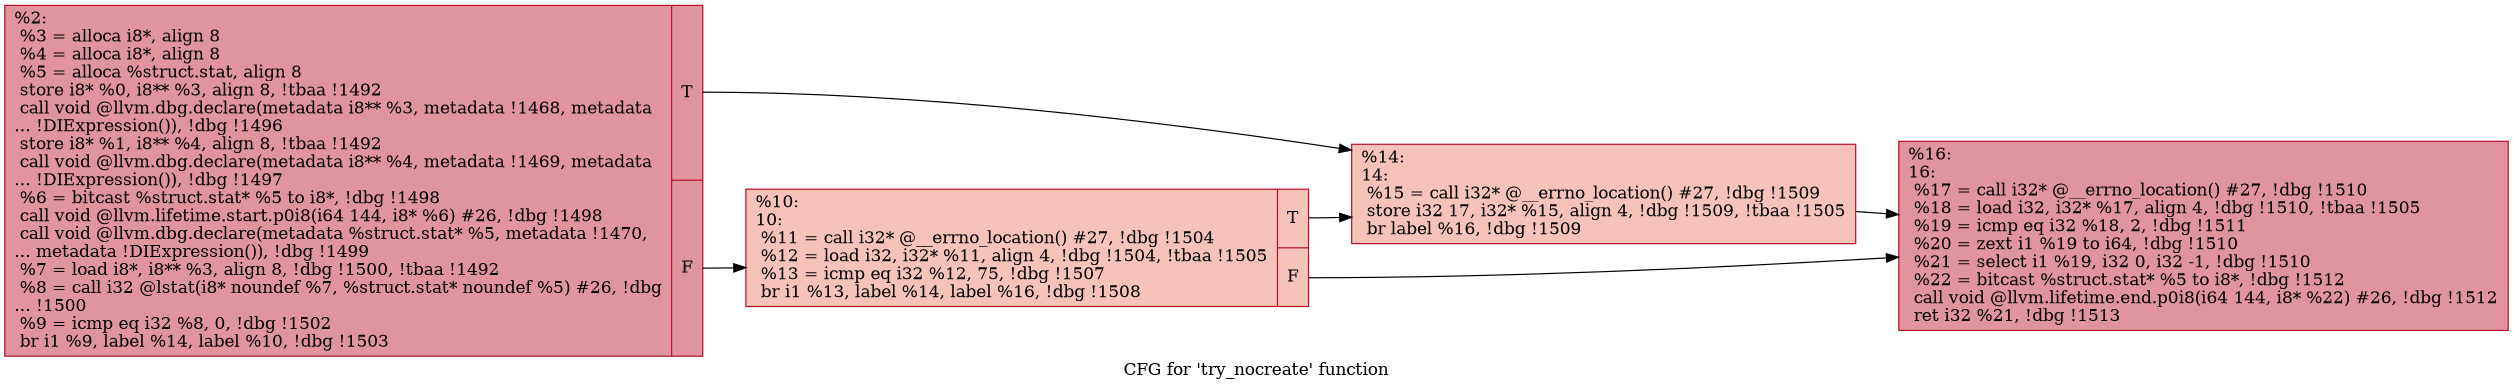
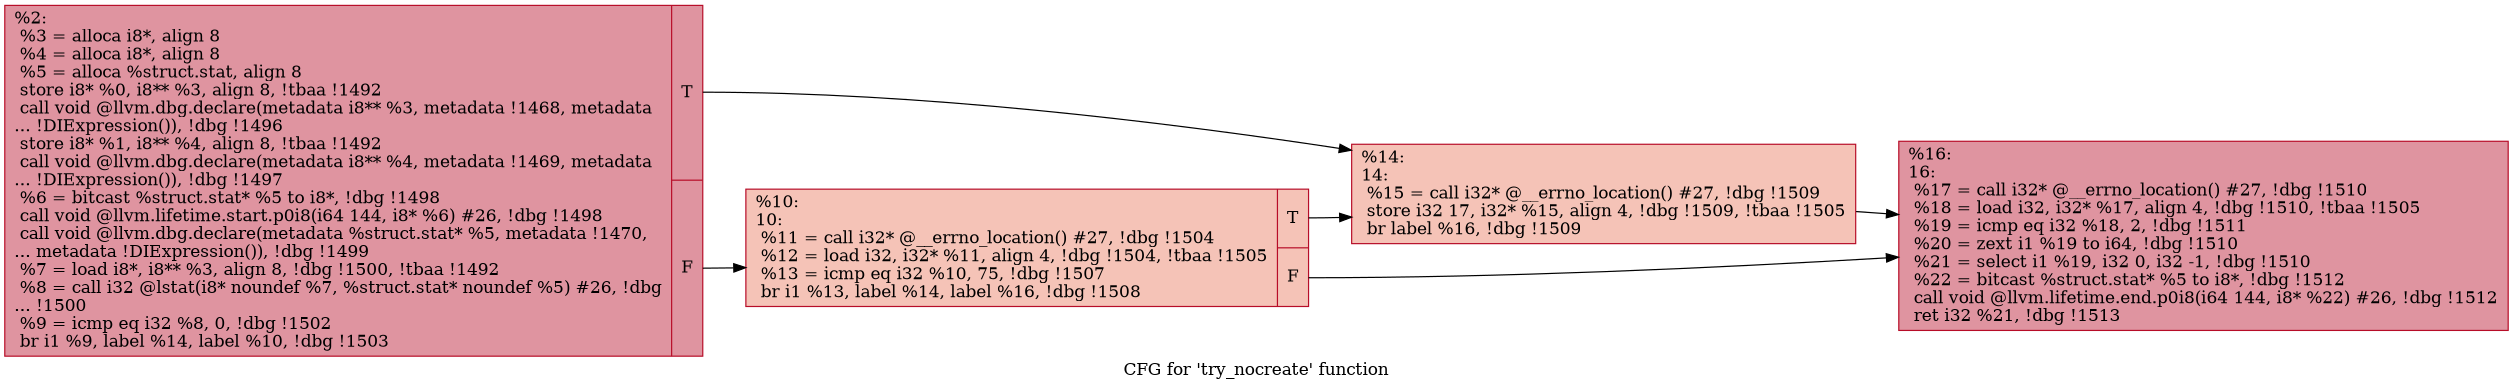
(930, 274) -> (930, 274)
